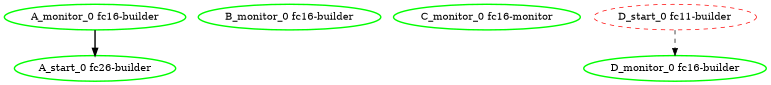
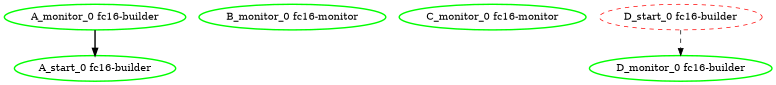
(290, 17) -> (292, 17)
(675, 17) -> (681, 17)
(95, 68) -> (95, 68)
